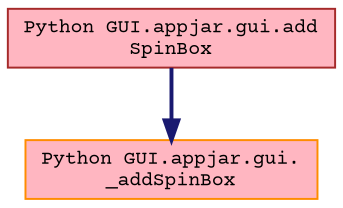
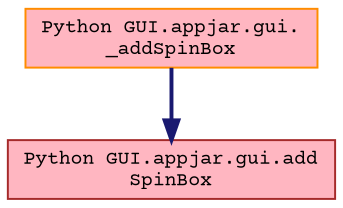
(171, 94) -> (171, 94)
